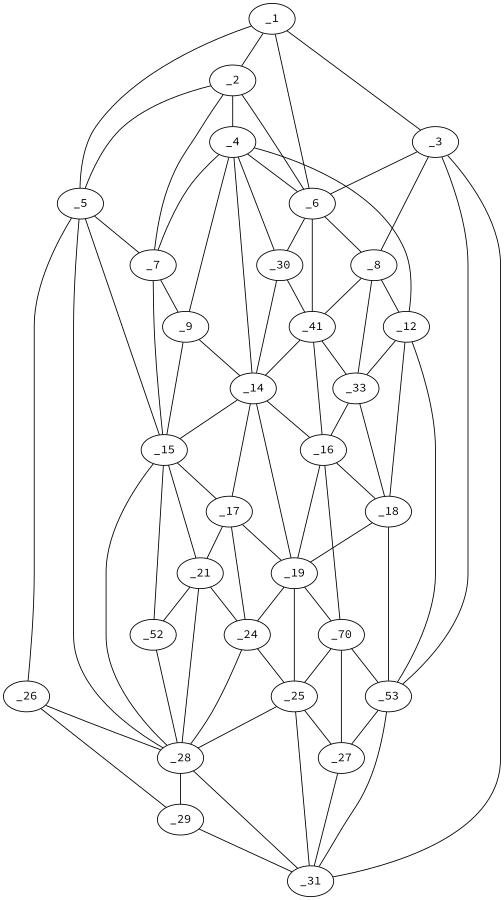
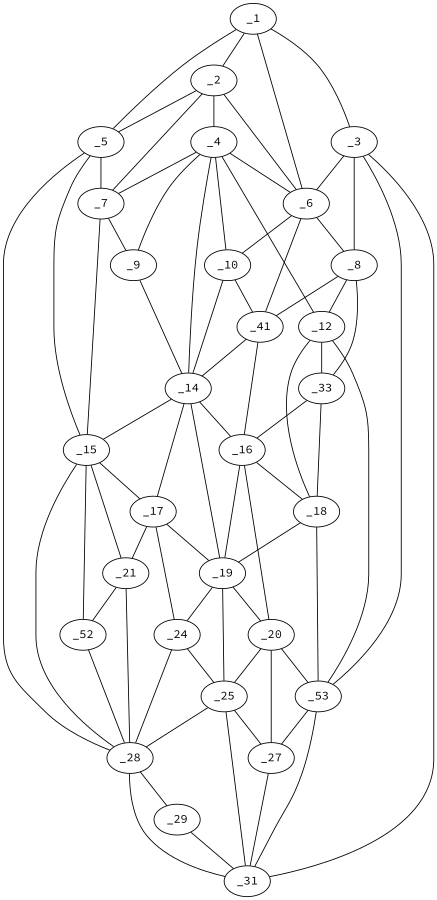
(280, 265) -> (228, 265)
(334, 358) -> none
(175, 388) -> none
(224, 604) -> none
(341, 635) -> (271, 635)
(27, 696) -> none
